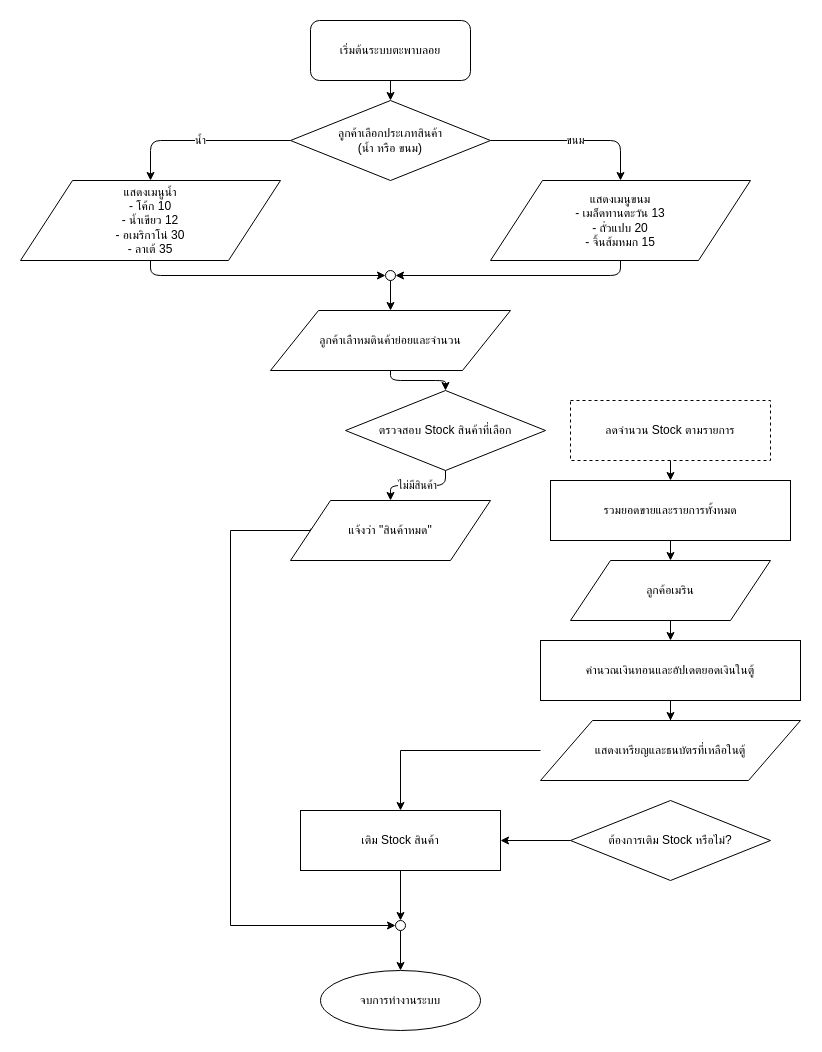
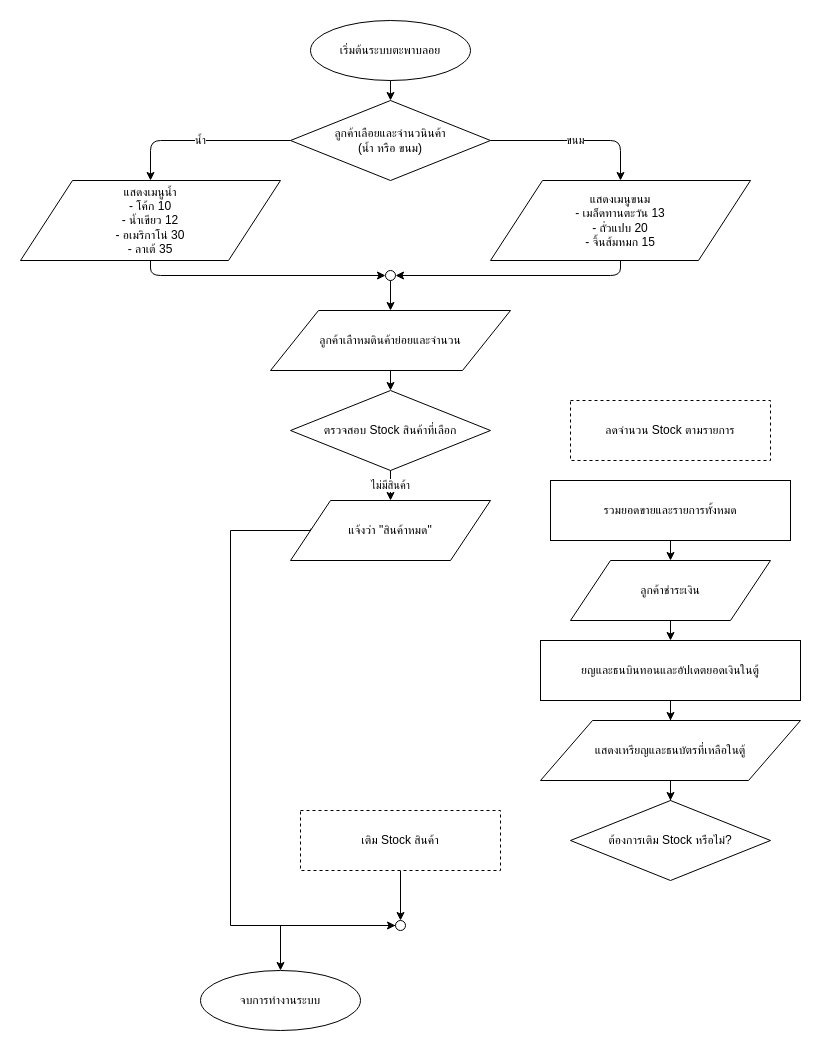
(391, 51) -> (391, 51)
(391, 141) -> (391, 141)
(446, 431) -> (391, 431)
(671, 467) -> none
(671, 591) -> (671, 591)
(671, 671) -> (671, 671)
(445, 751) -> (671, 795)
(401, 841) -> (401, 841)
(539, 841) -> none
(401, 1001) -> (281, 1001)
